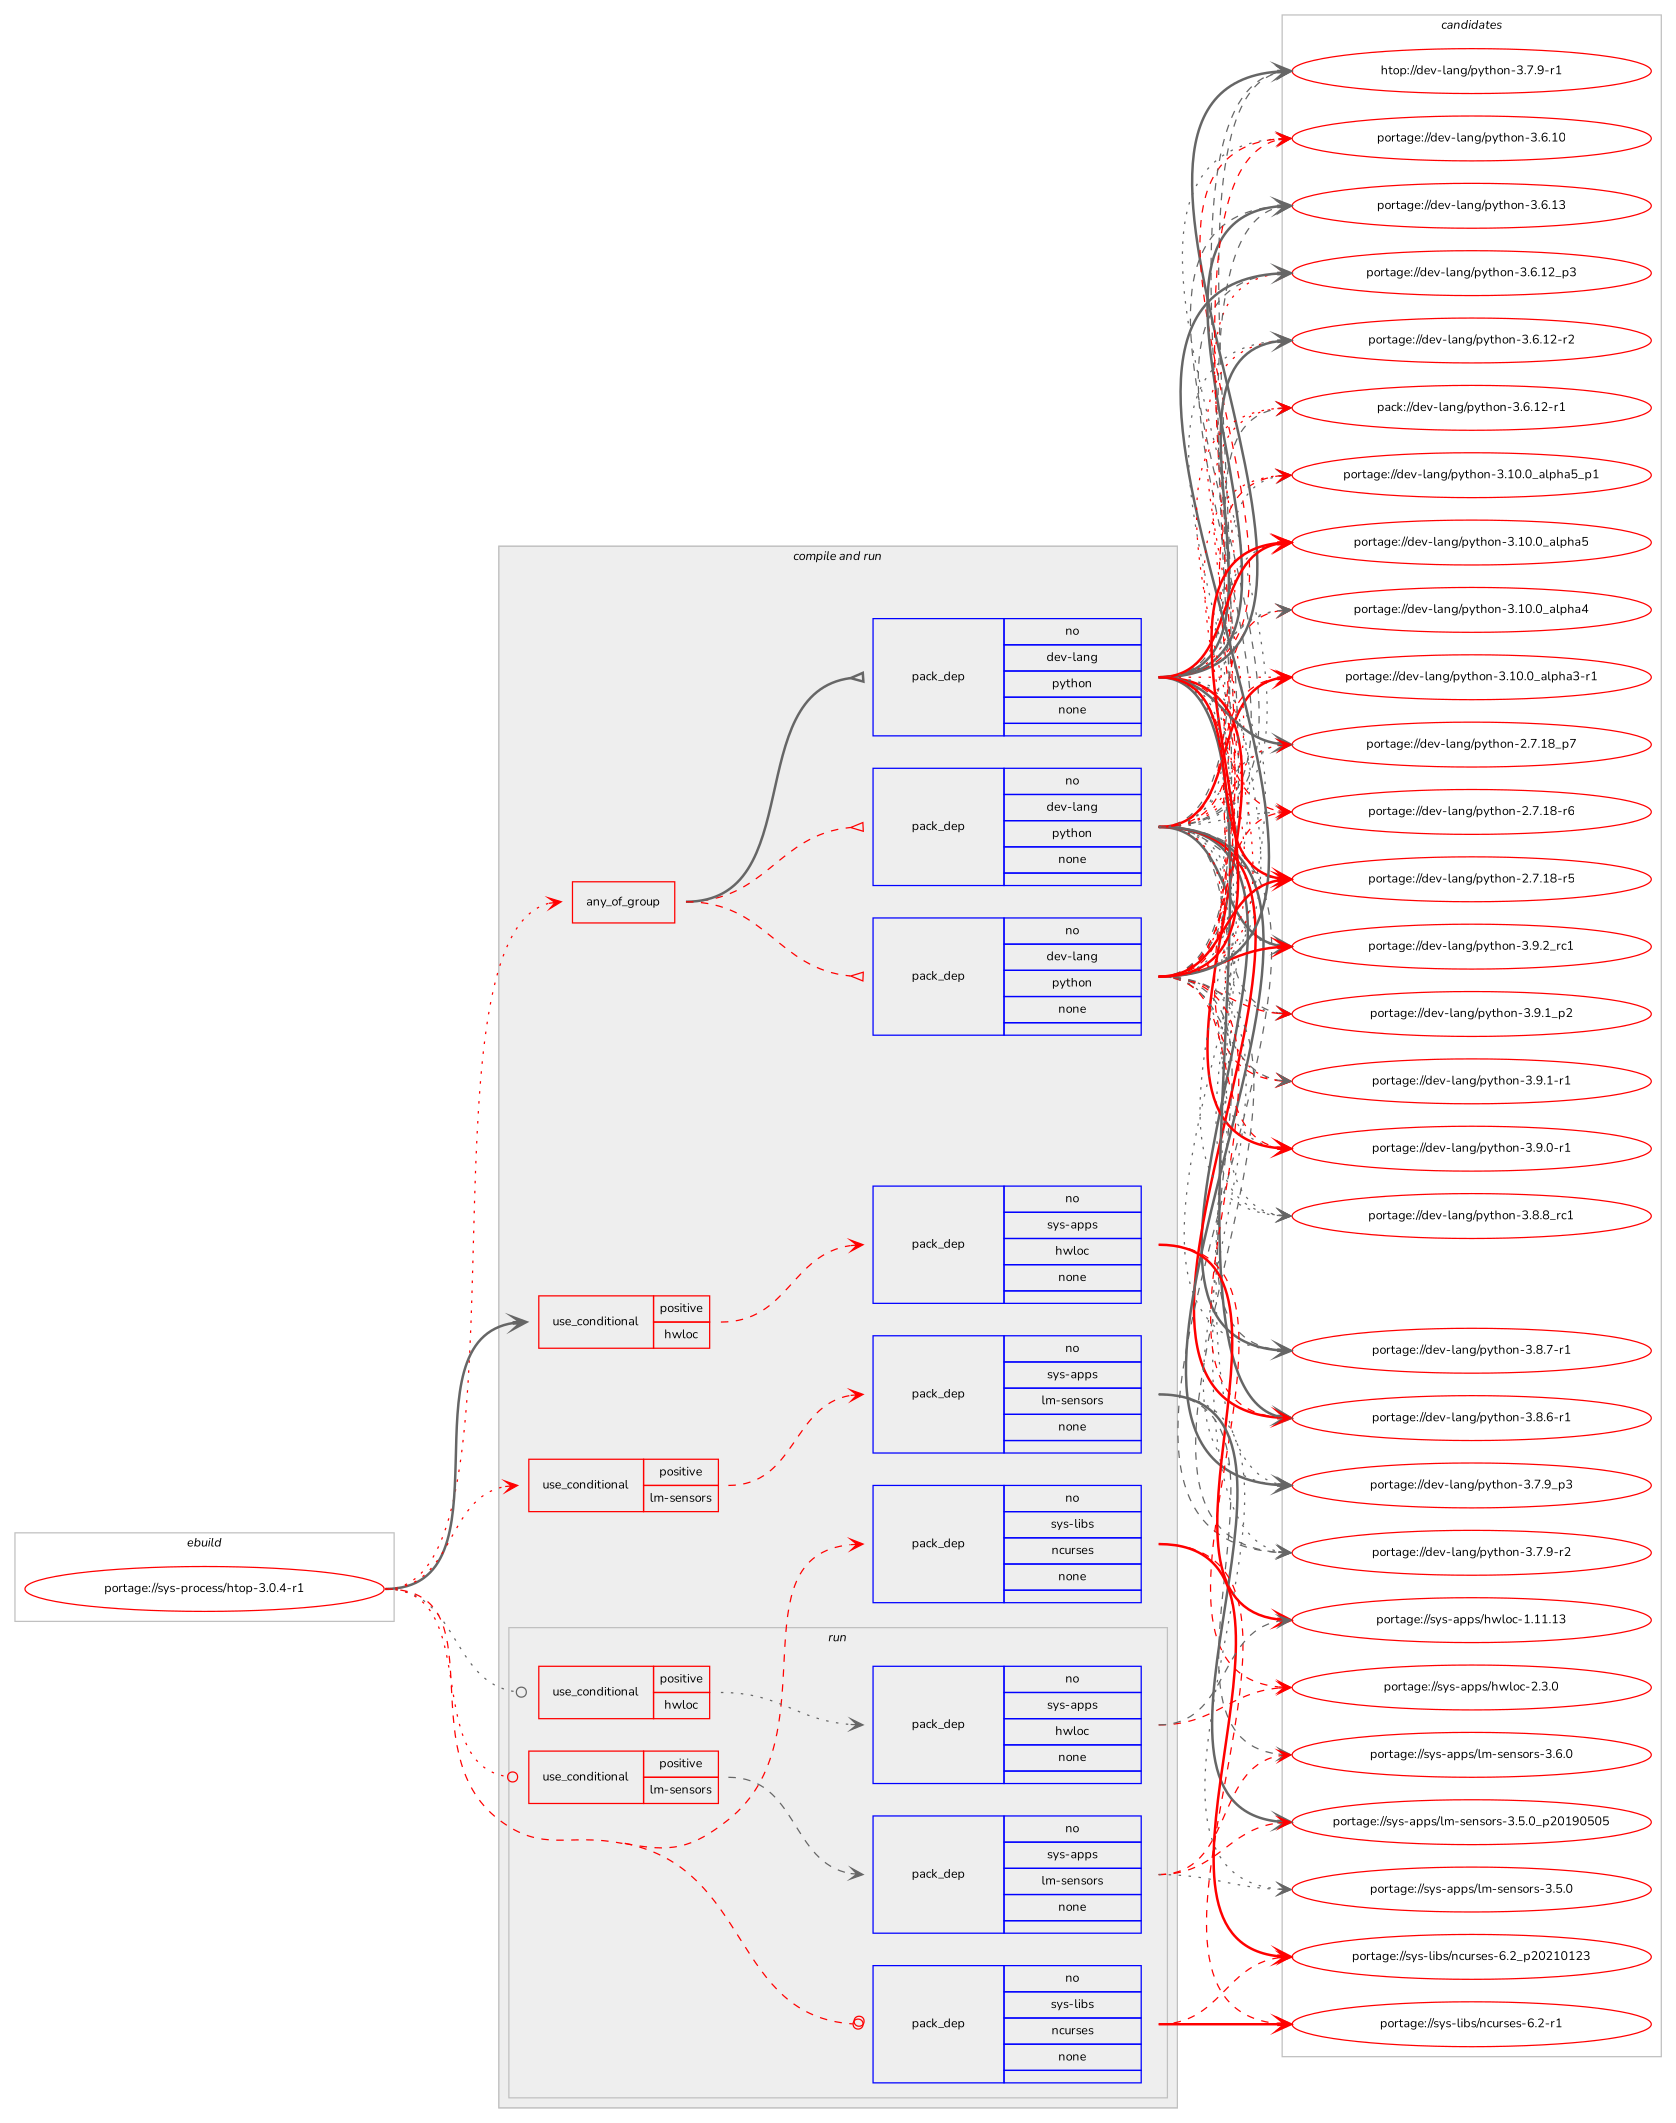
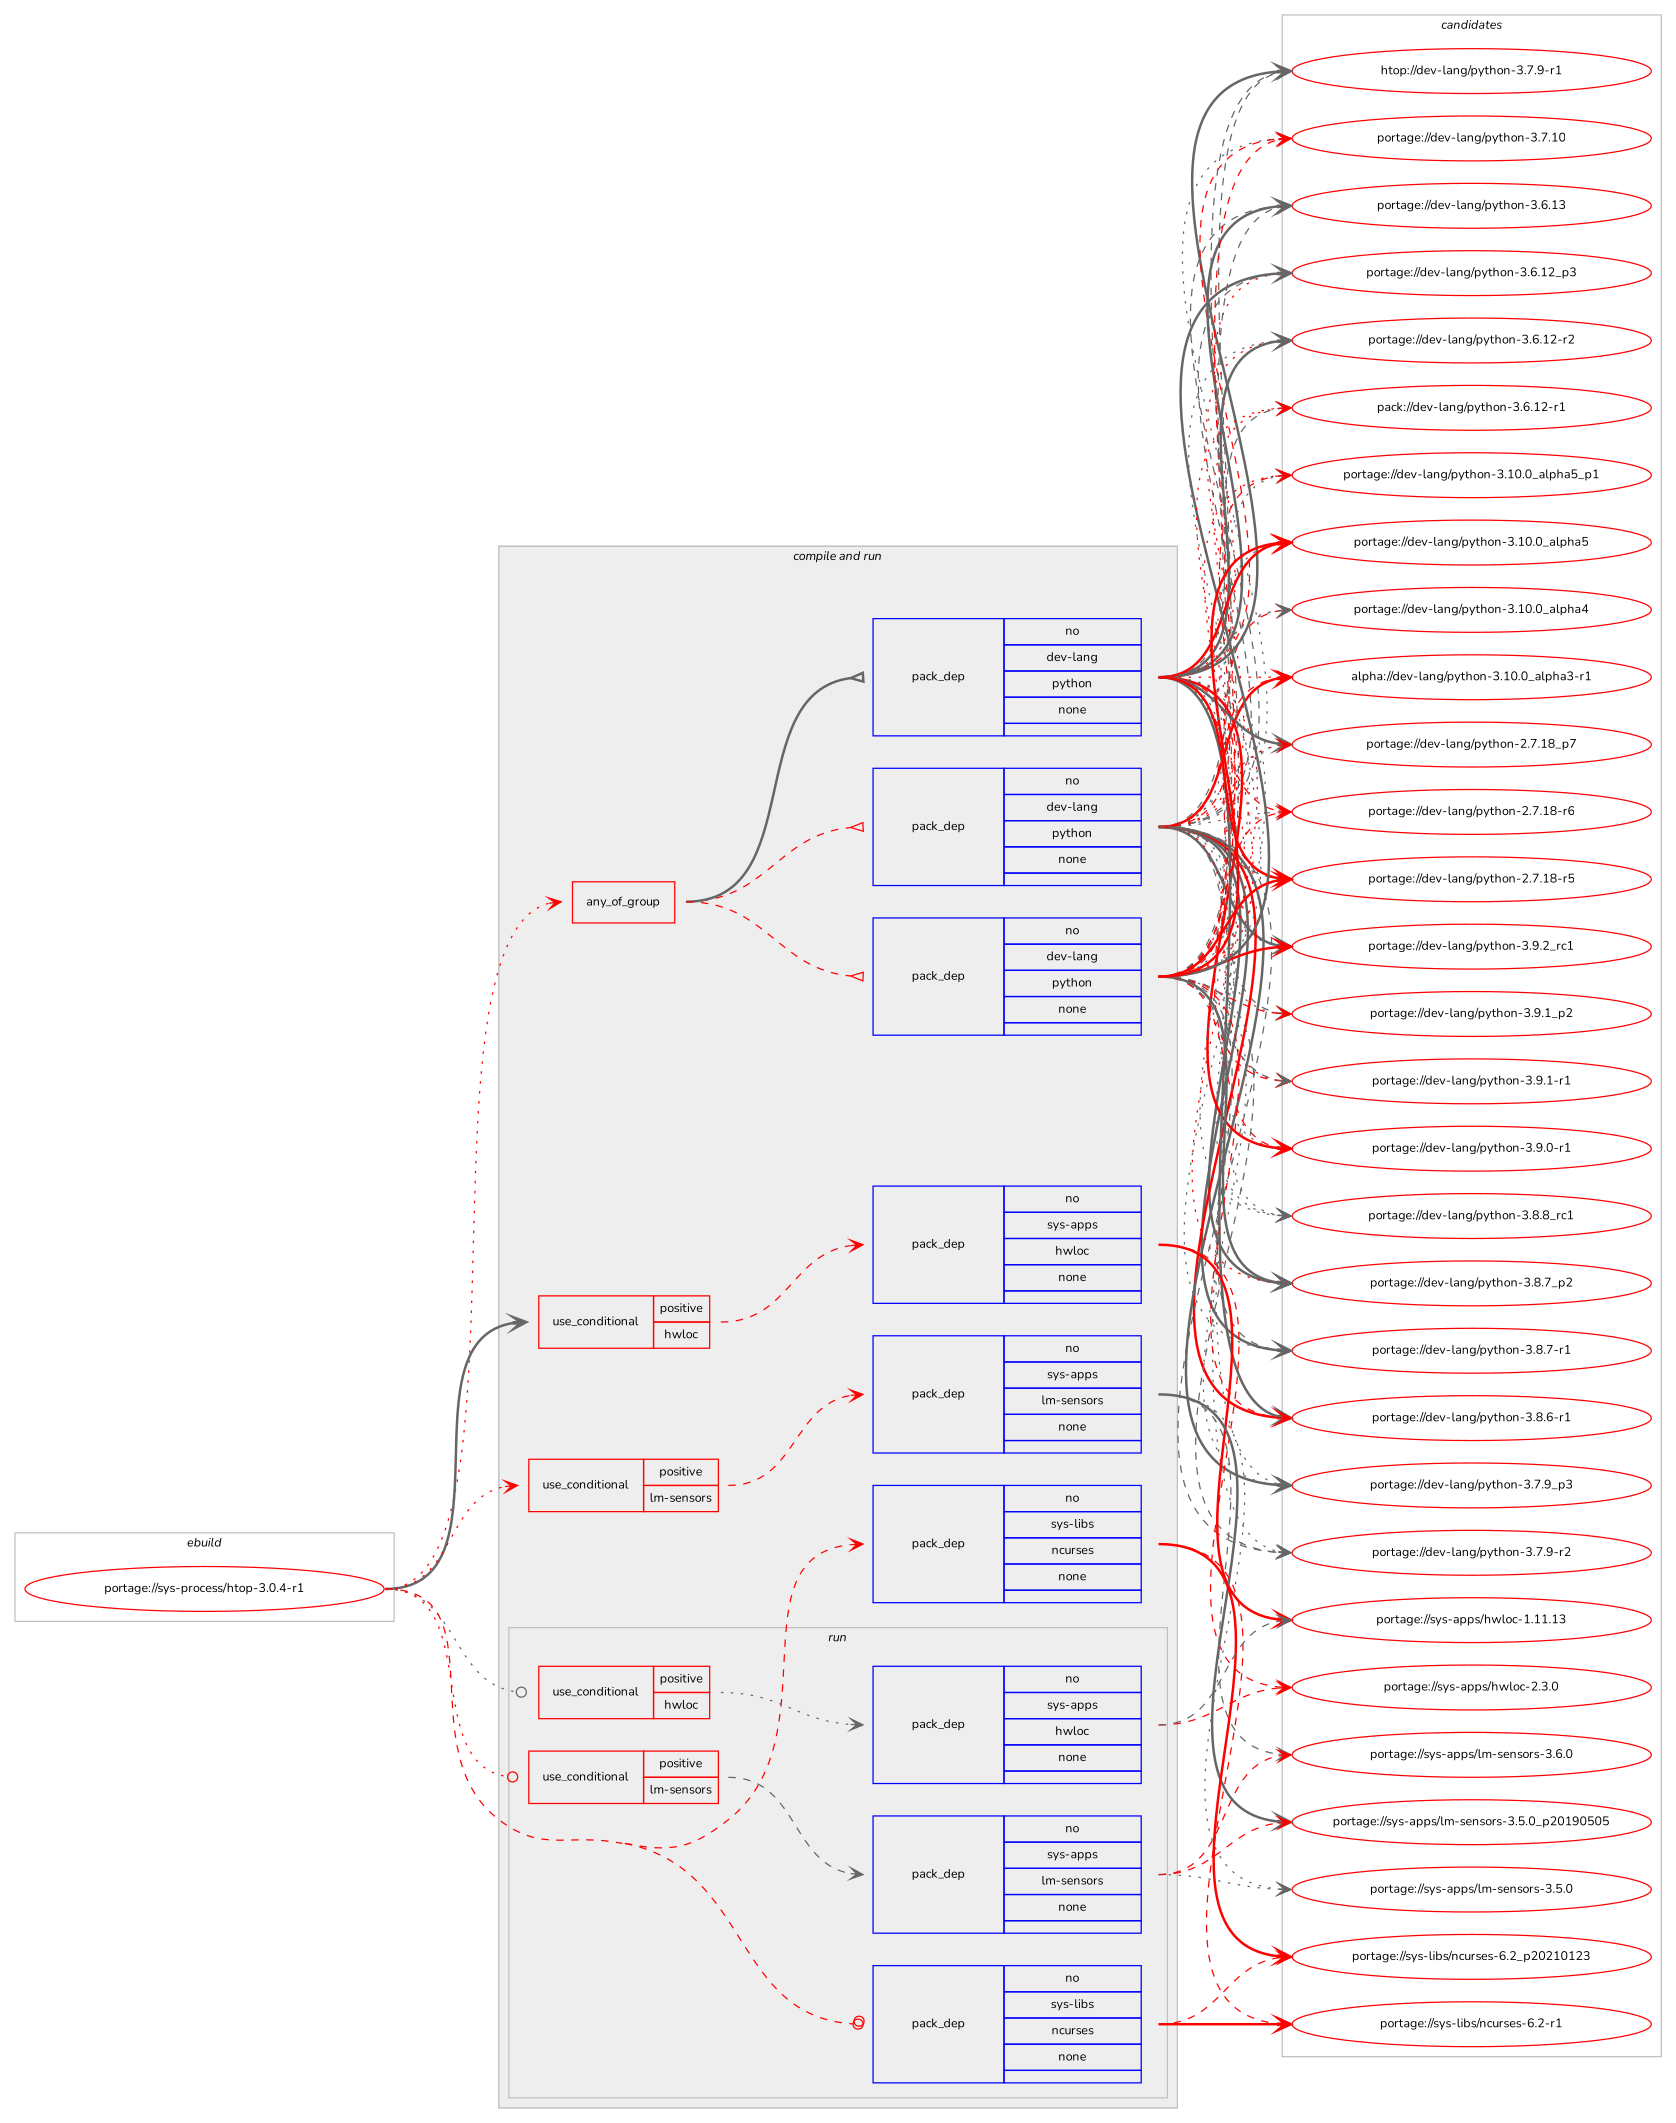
(1472, 138) -> (1472, 138)
(1472, 677) -> (1472, 677)
none -> (1472, 1283)
